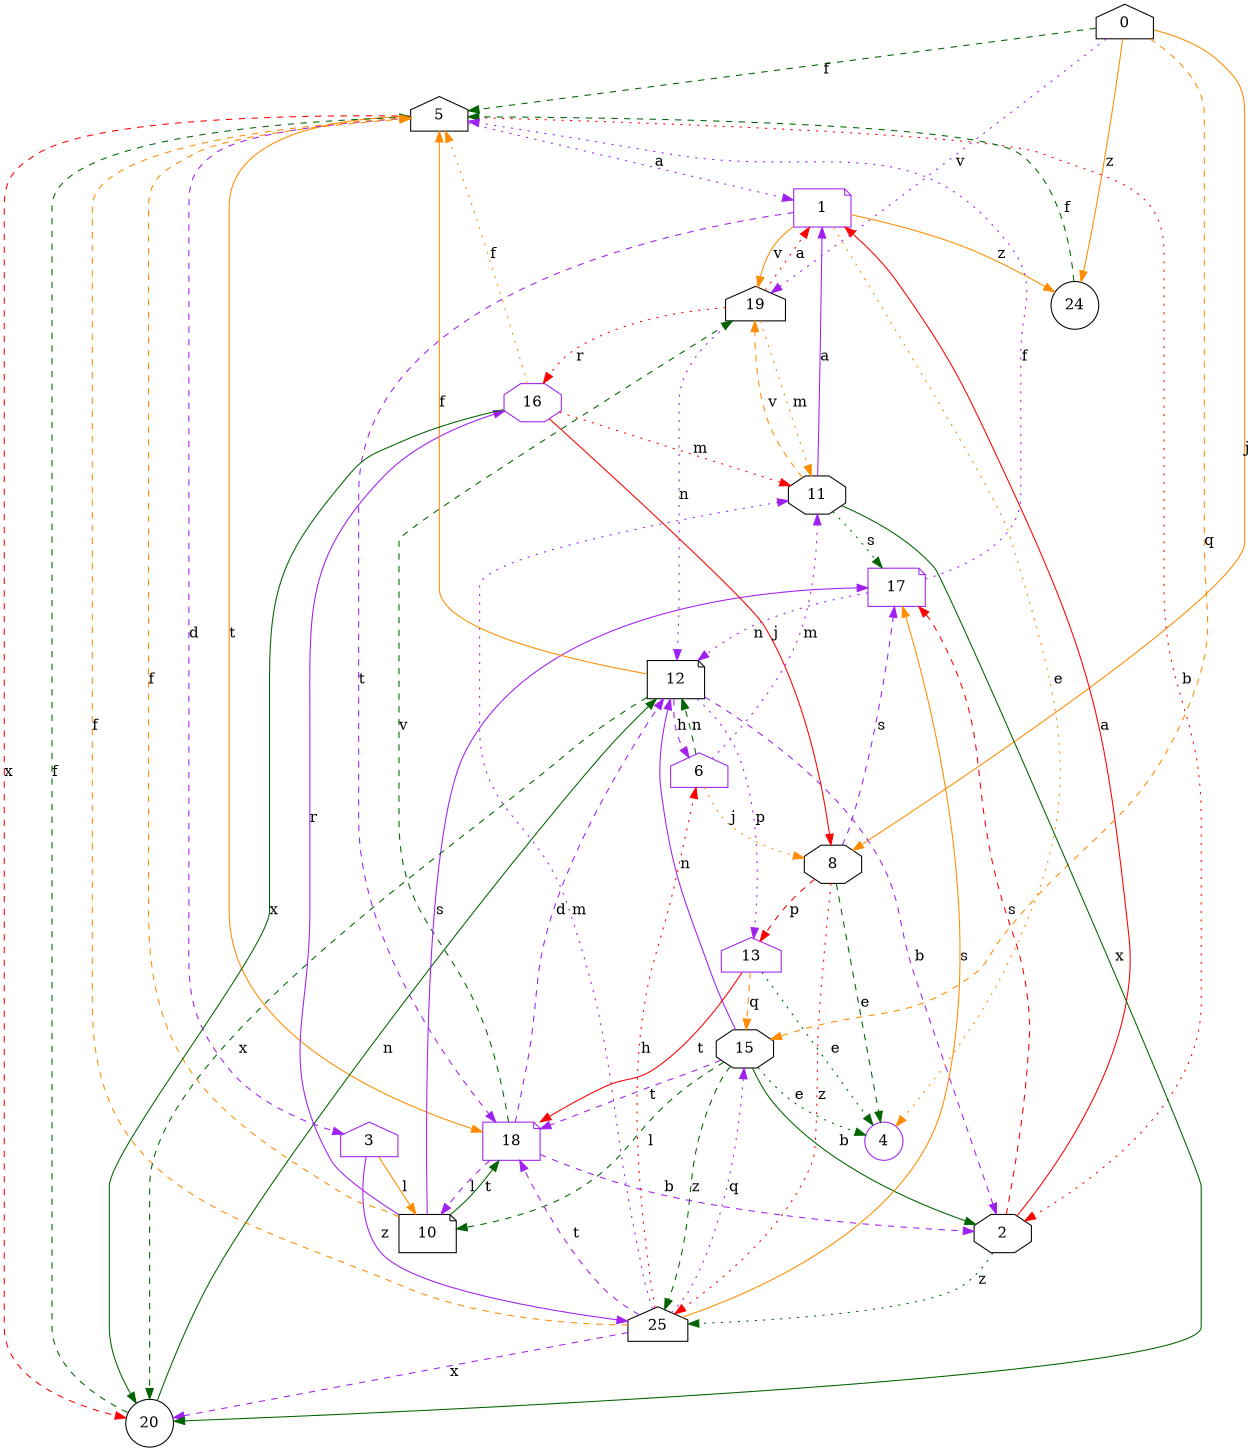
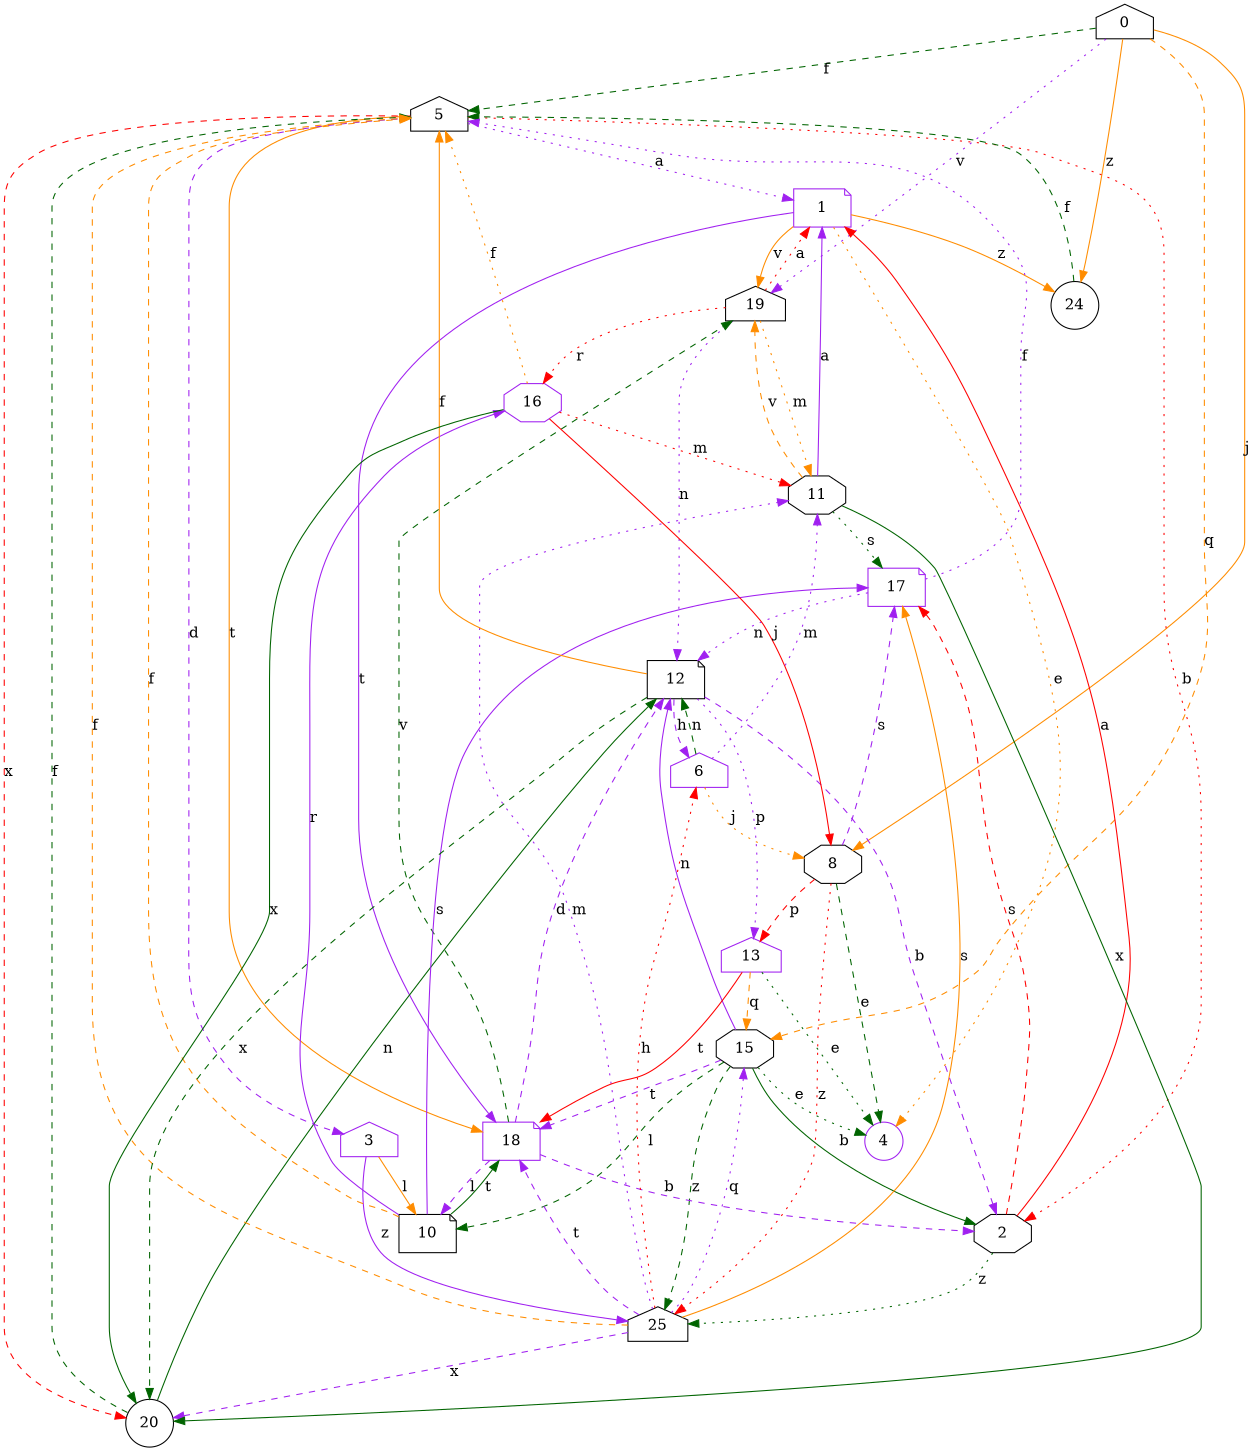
(359, 541) -> (359, 541)
